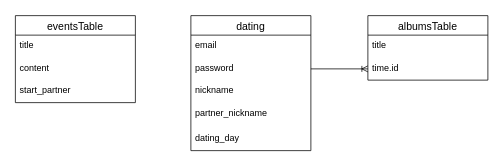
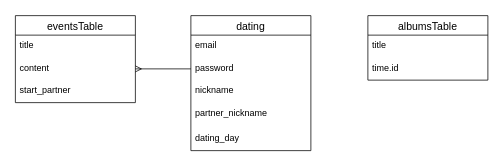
none -> (163, 69)
(338, 69) -> none
